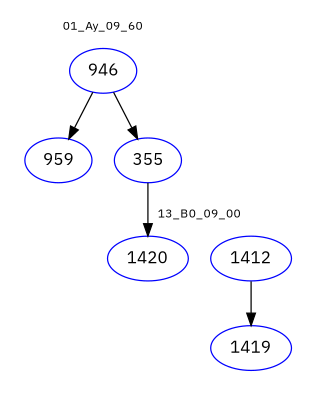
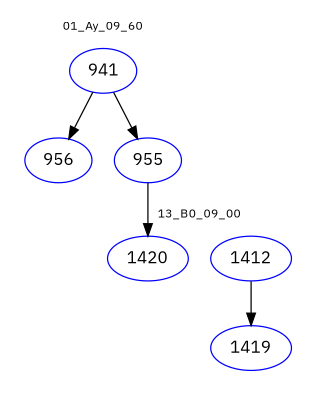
(103, 71) -> (103, 71)
(58, 160) -> (58, 160)
(148, 160) -> (148, 160)
